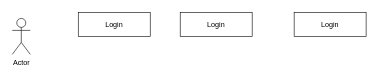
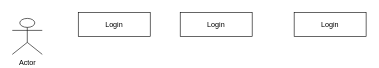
(21, 36) -> (27, 36)
